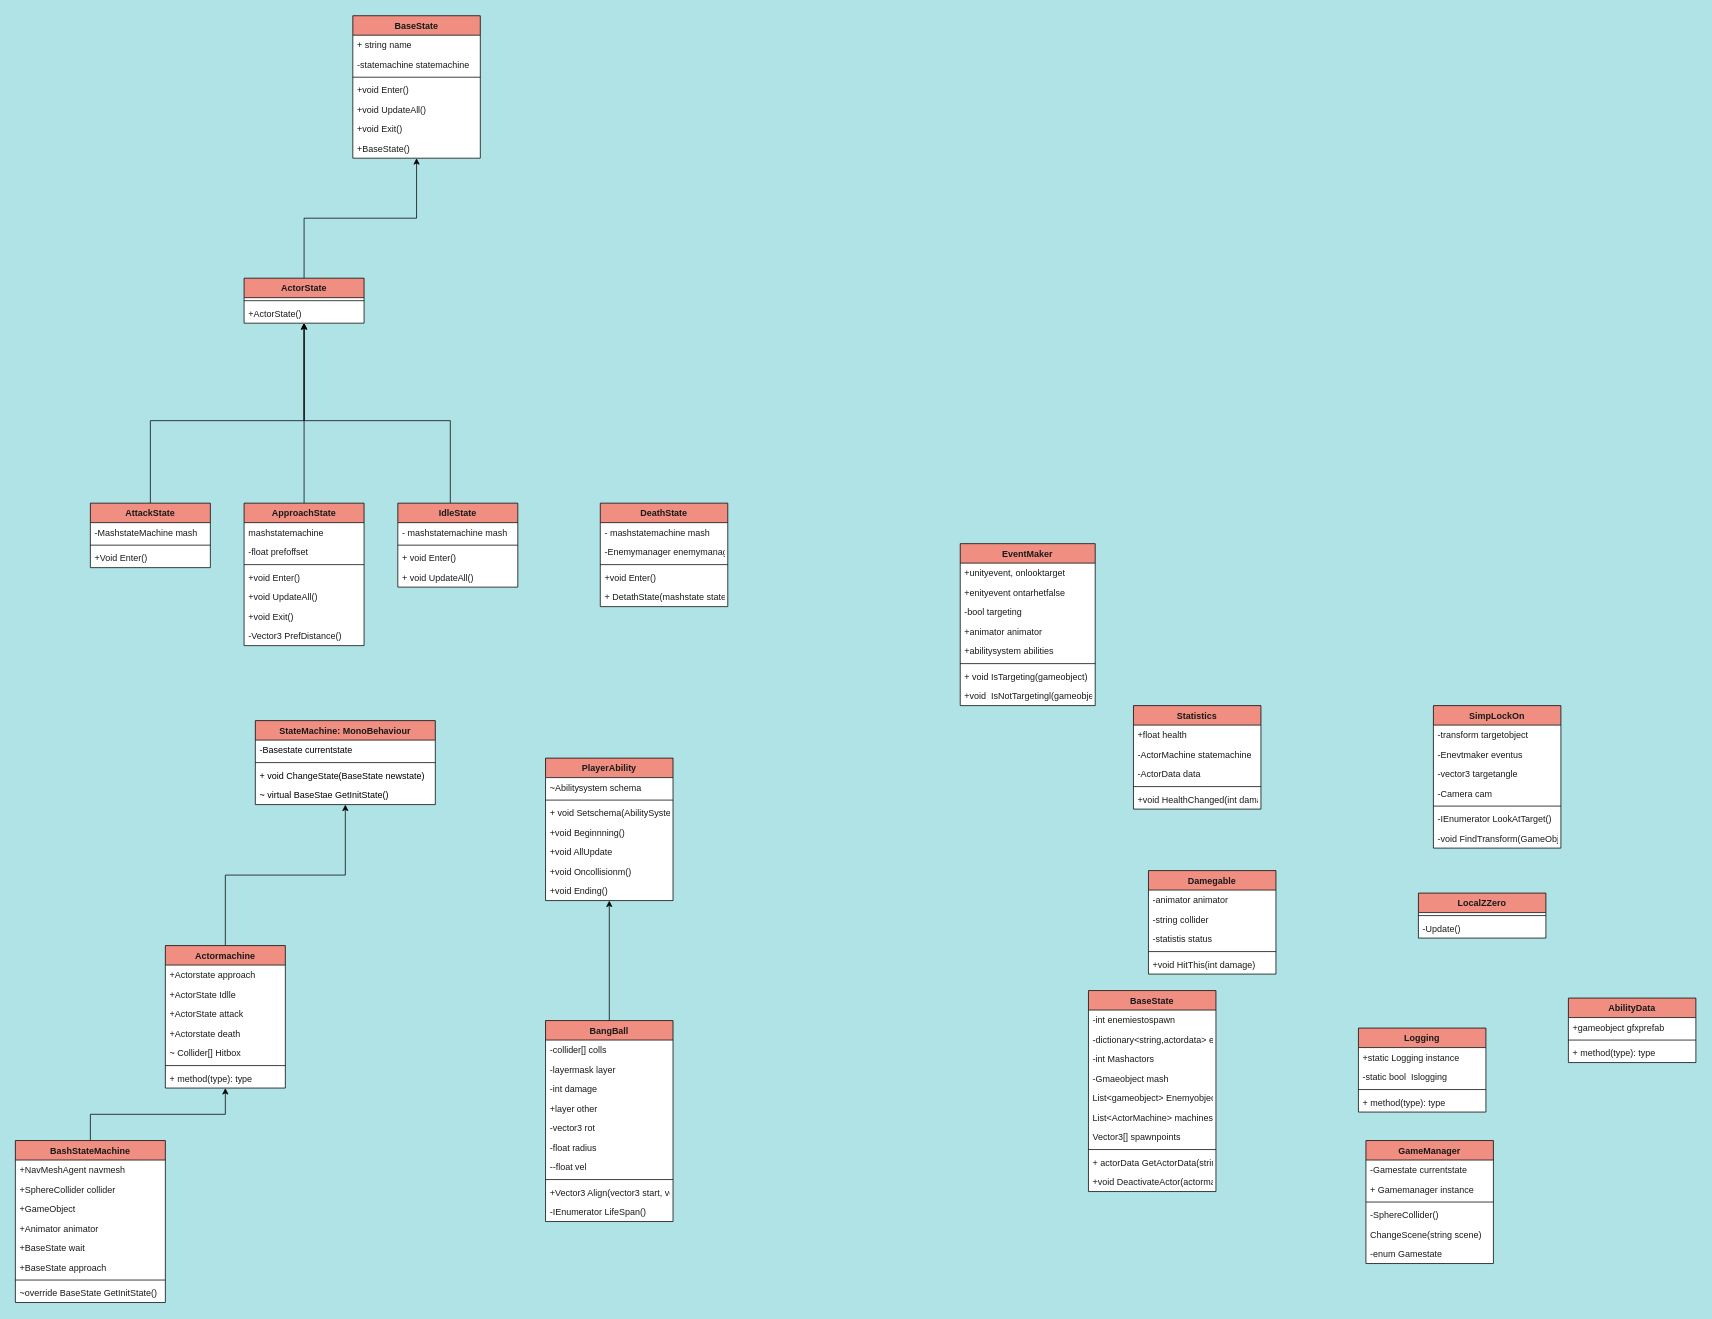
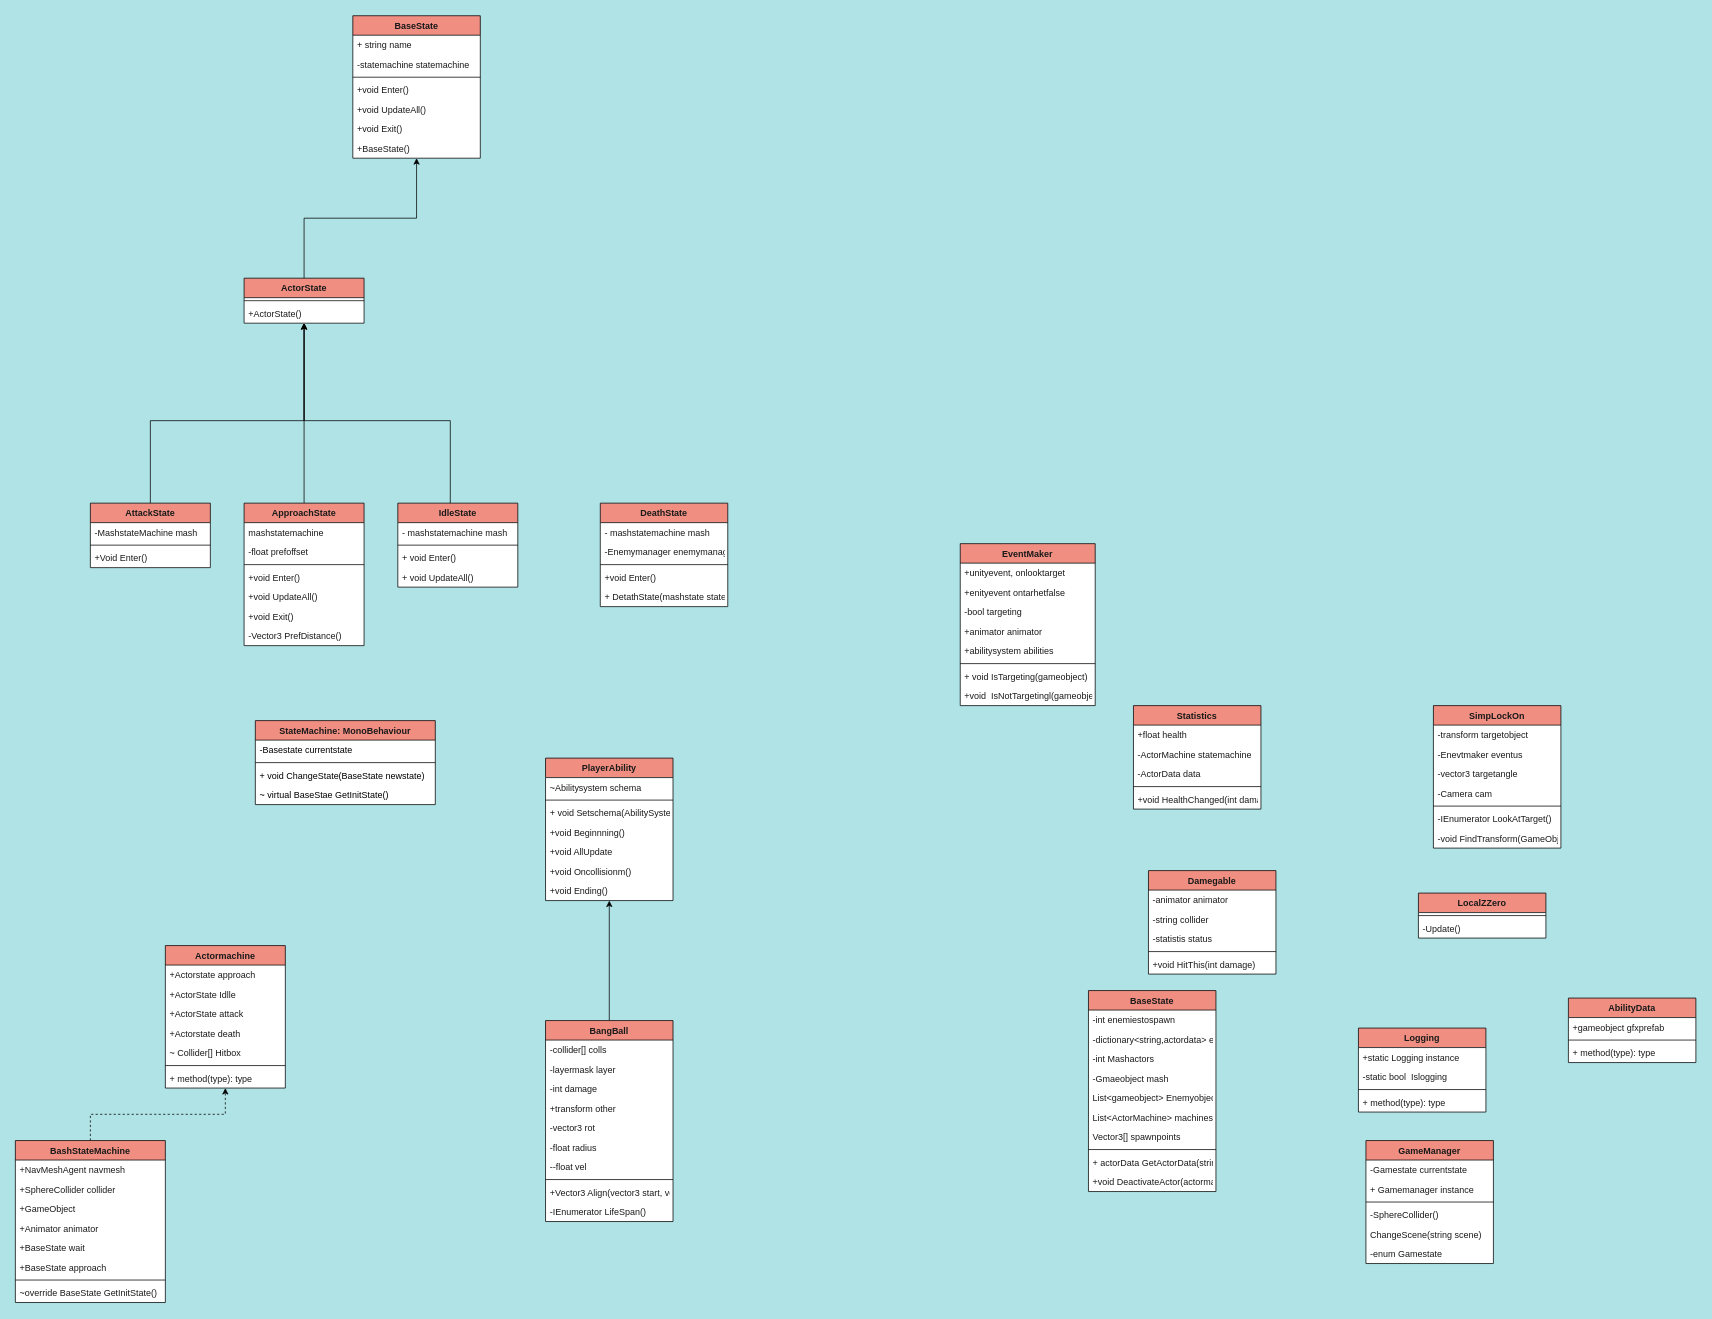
(225, 909) -> none
(578, 1109) -> (589, 1109)
(155, 1114) -> (155, 1114)
